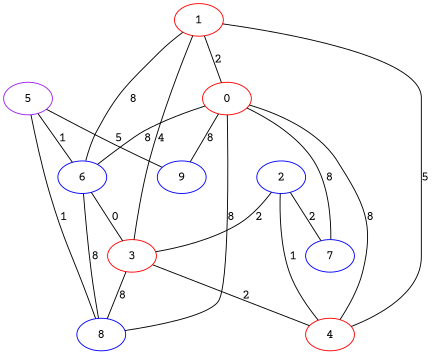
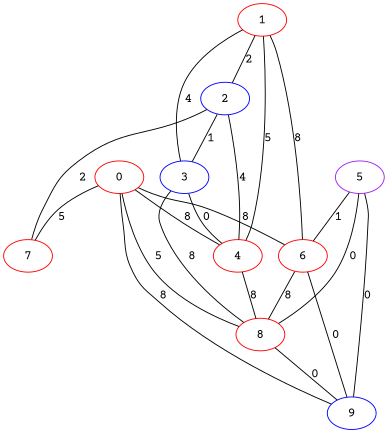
(213, 59) -> (244, 59)
(119, 138) -> (368, 295)
(82, 177) -> (303, 256)
(330, 177) -> (62, 217)
(64, 217) -> (353, 256)
(107, 217) -> (327, 335)
(231, 217) -> (159, 256)
(259, 217) -> (211, 138)
(132, 256) -> (184, 177)
(293, 256) -> (243, 177)
(330, 256) -> (28, 256)
(246, 295) -> (207, 217)
none -> (249, 295)
(101, 335) -> (260, 335)
none -> (306, 374)
